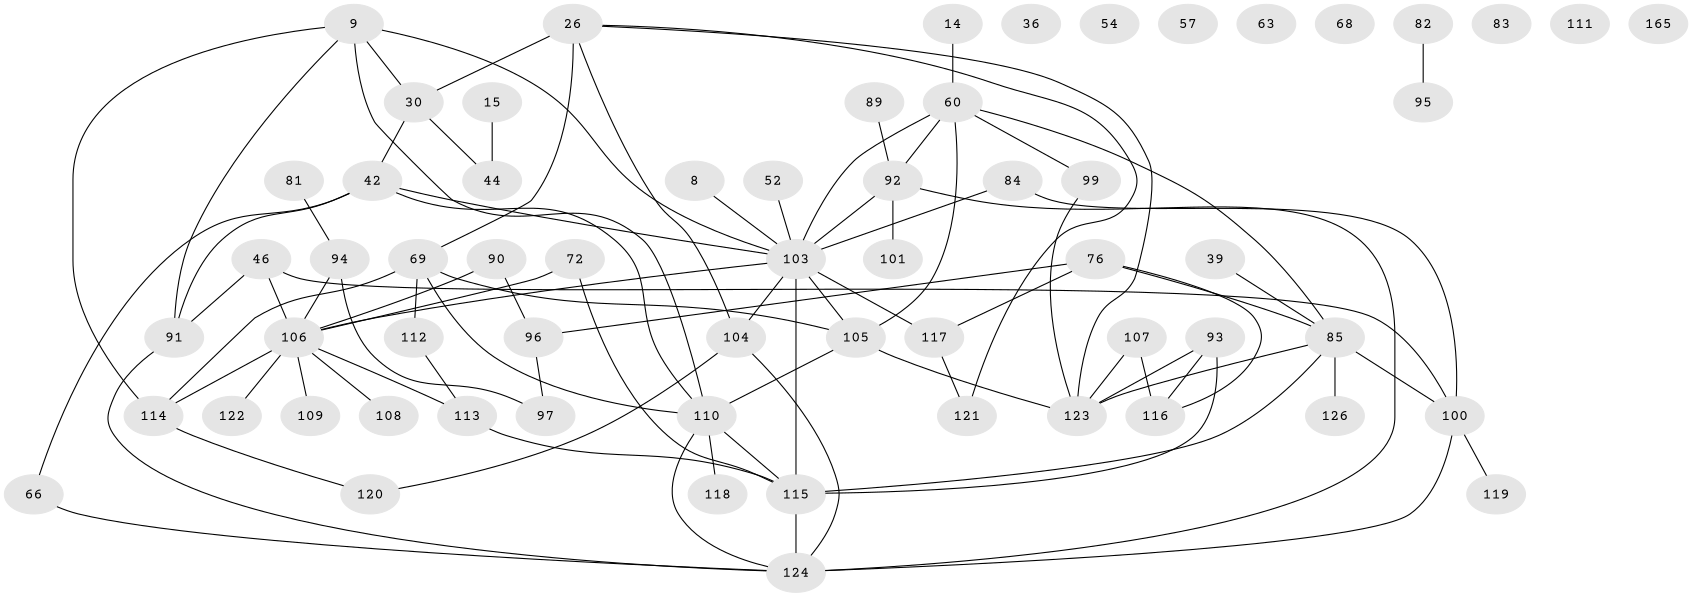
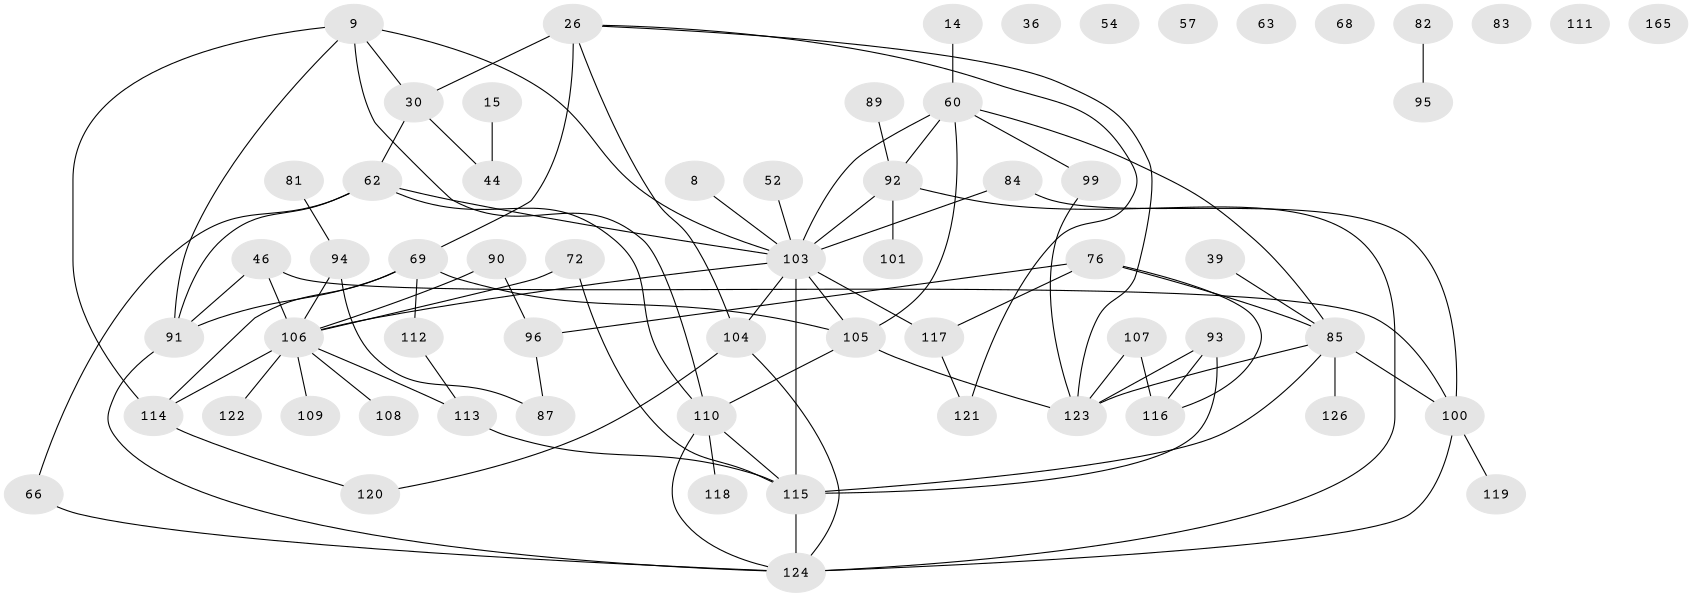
(372, 181) -> (372, 181)
(527, 375) -> (262, 306)
(546, 416) -> (546, 416)
